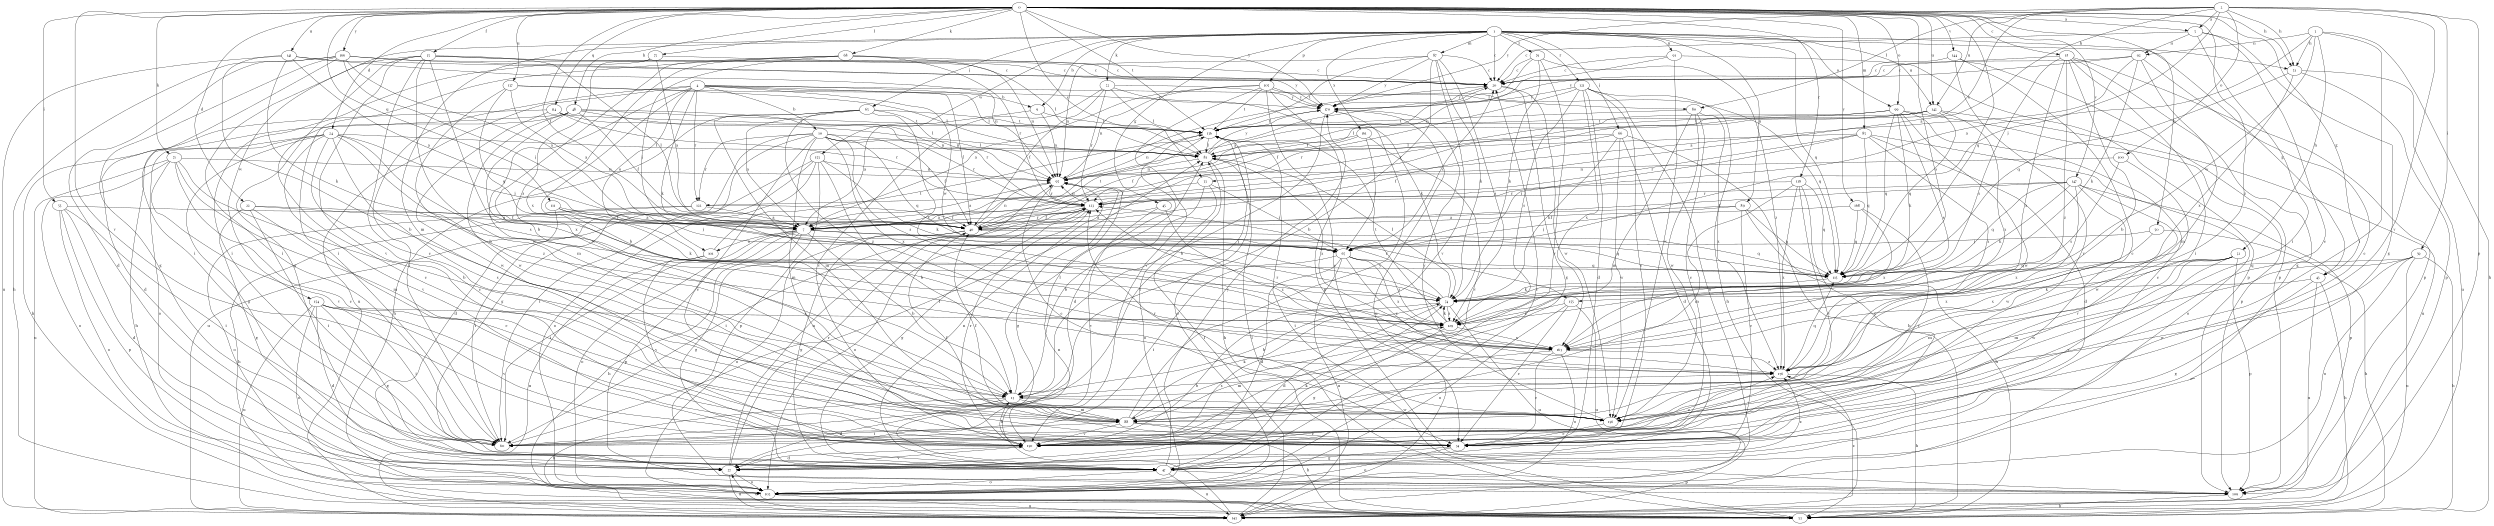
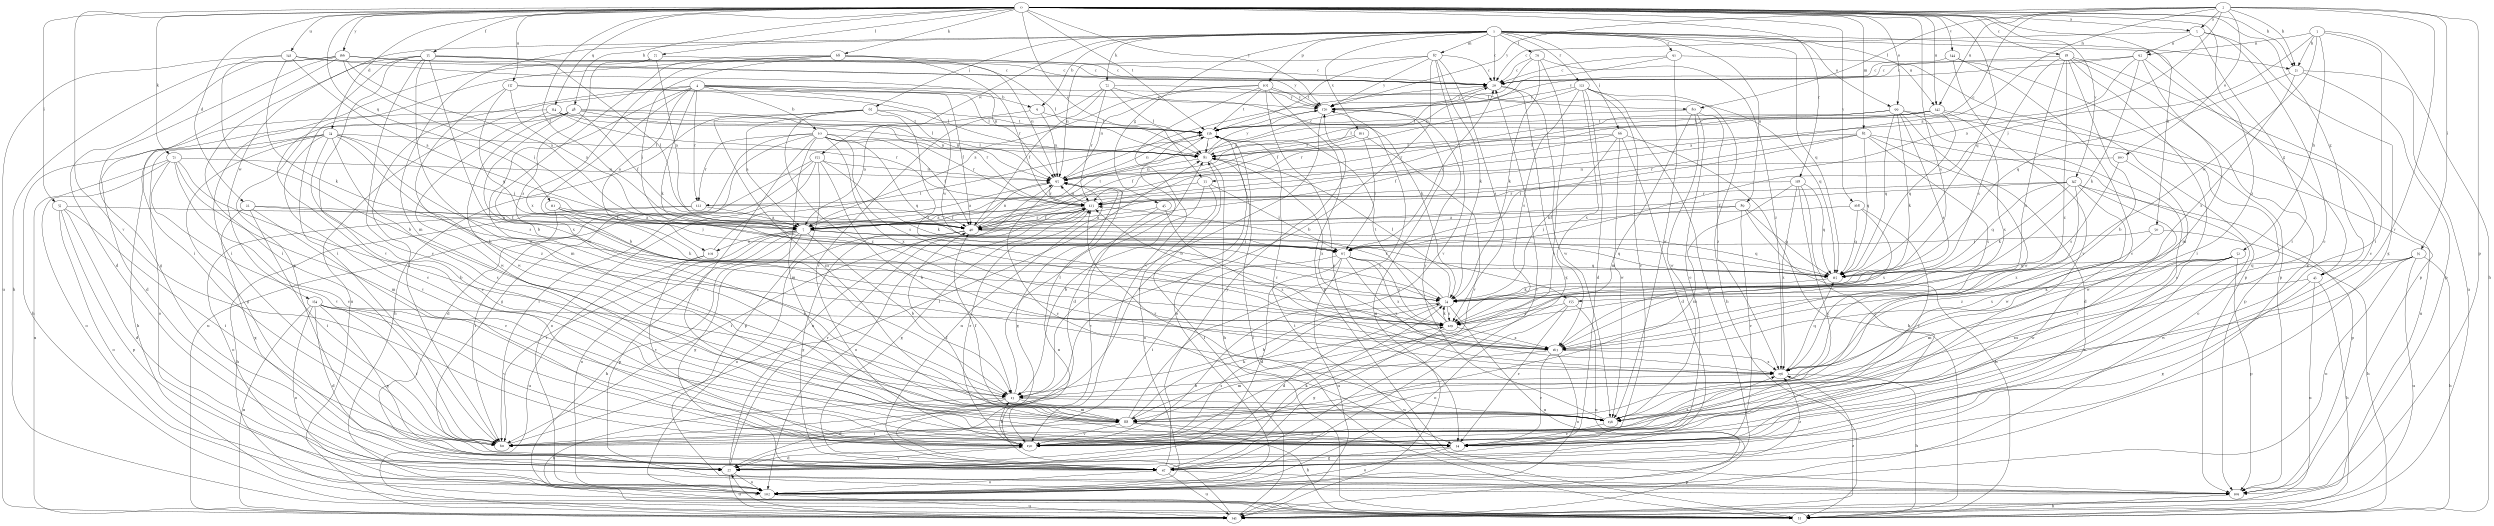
(1669, 44) -> (1668, 44)
